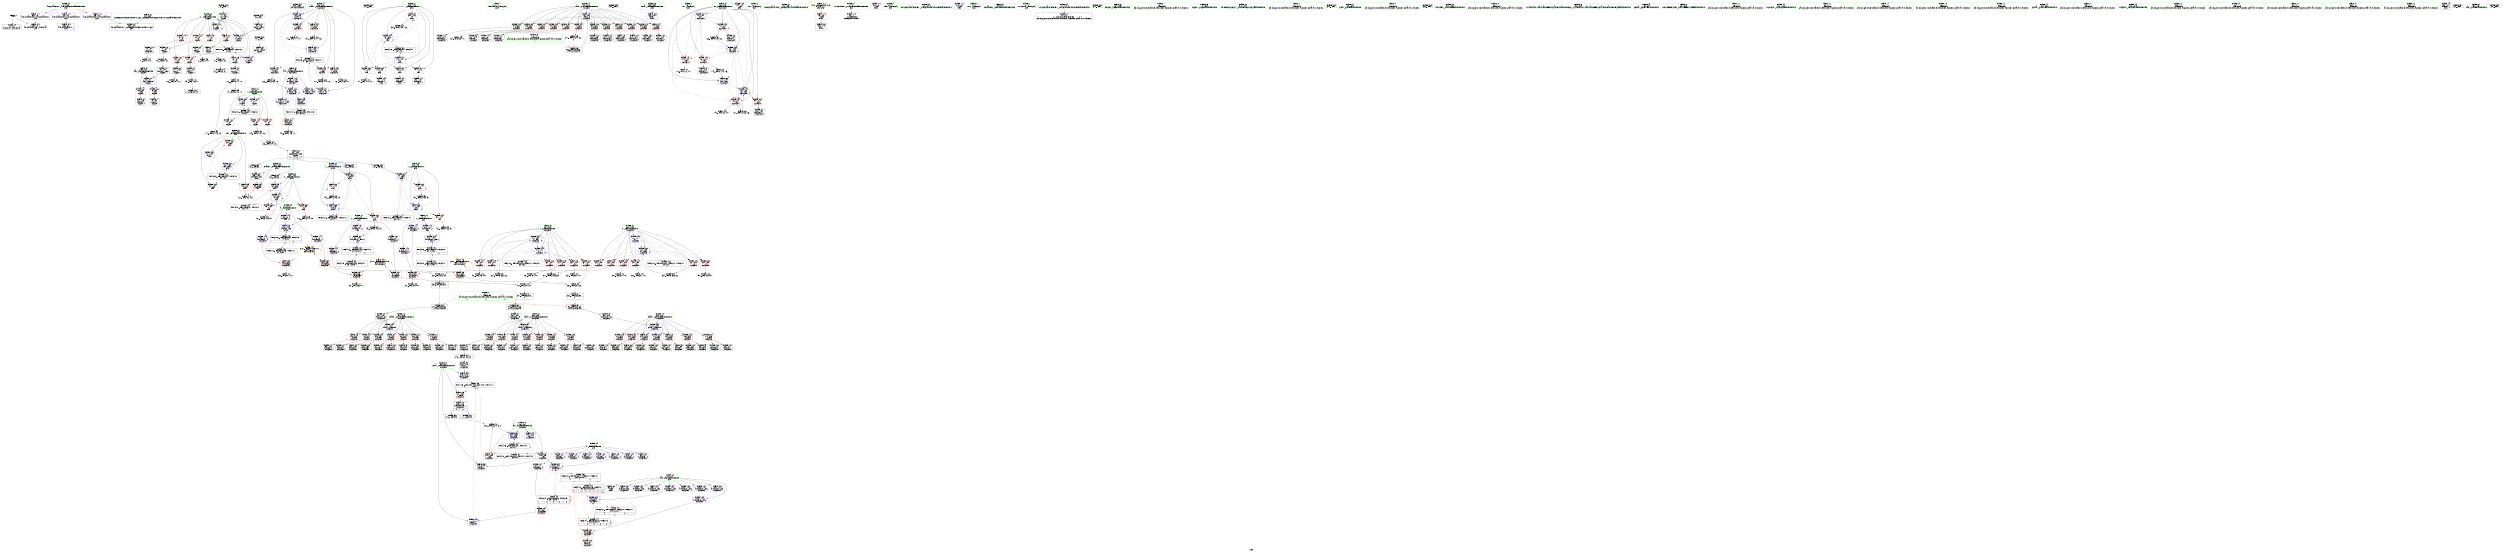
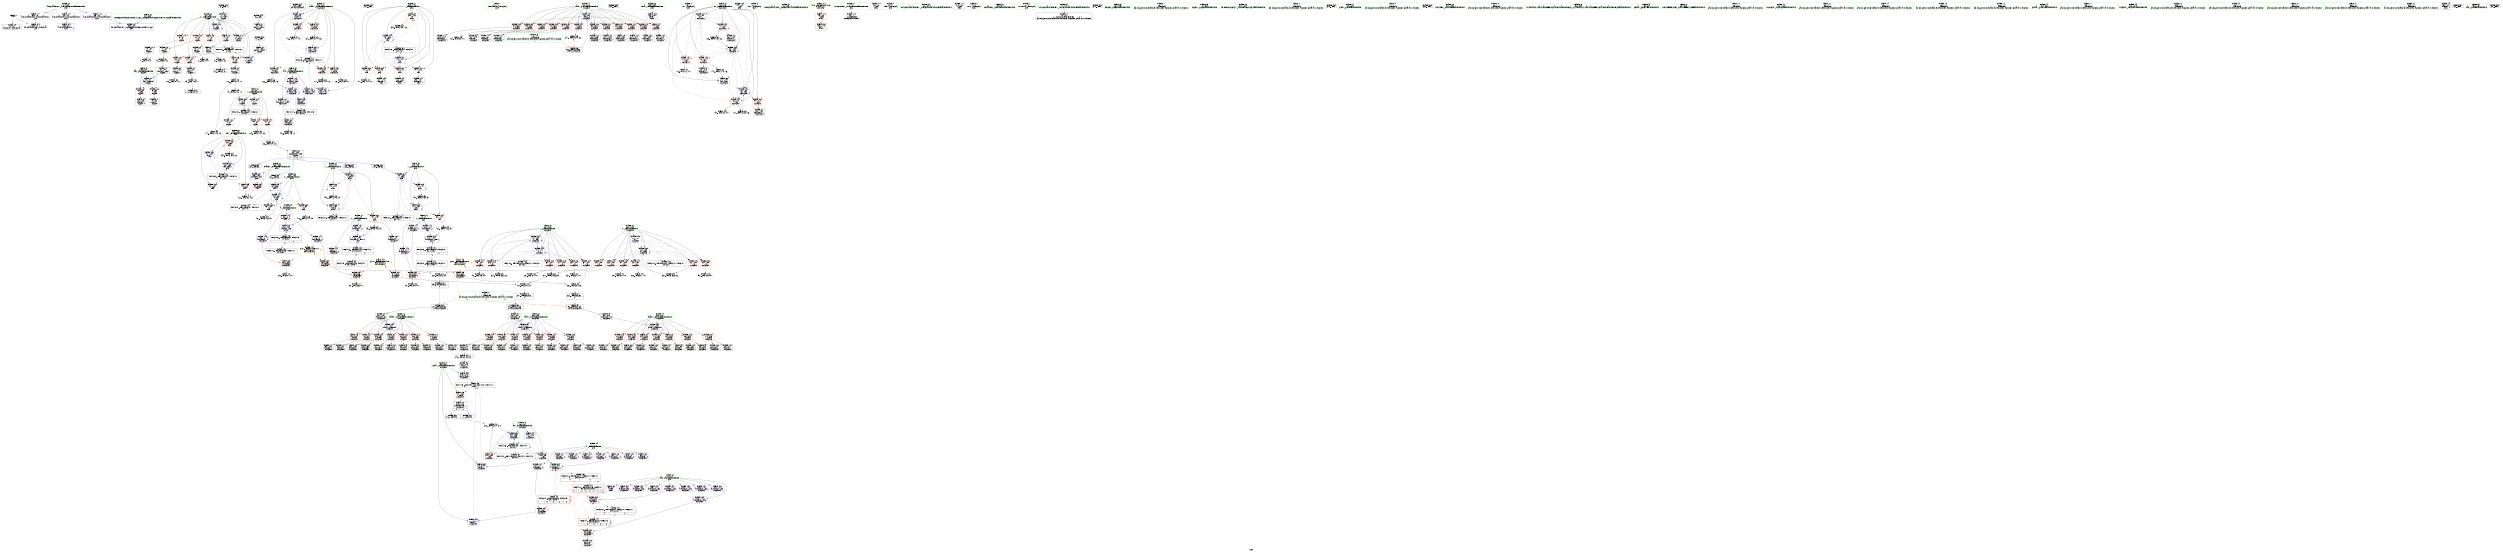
(149, 52) -> (149, 52)
(322, 73) -> (322, 73)
none -> (230, 155)
